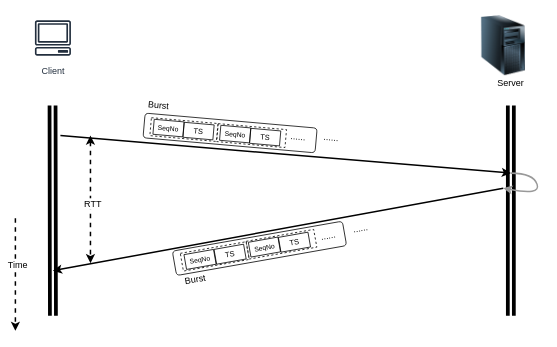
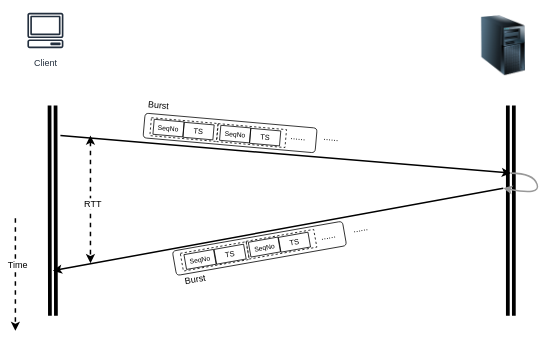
(53, 38) -> (45, 30)
(510, 83) -> none
